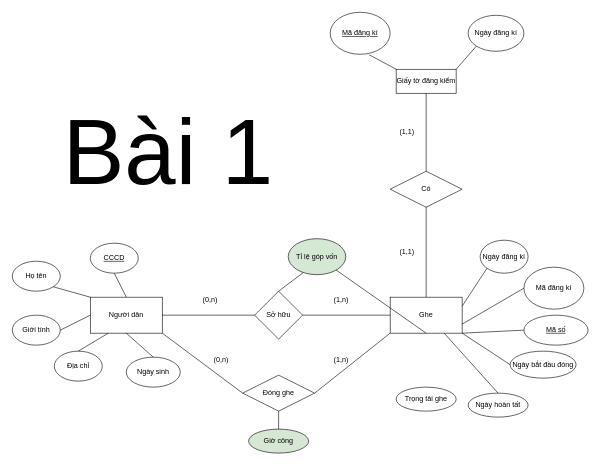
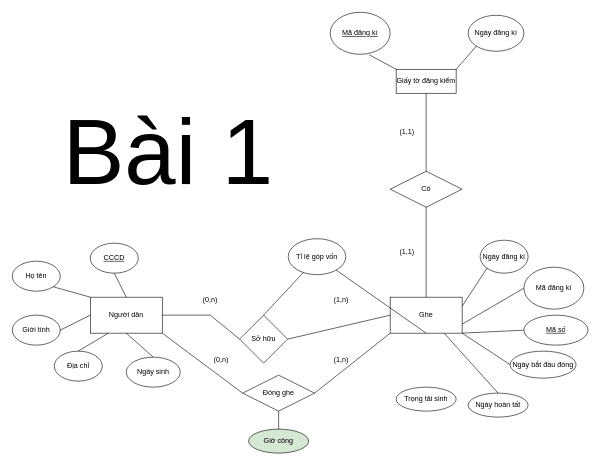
(317, 257) -> (317, 257)
(279, 315) -> (264, 339)
(426, 399) -> (426, 399)
